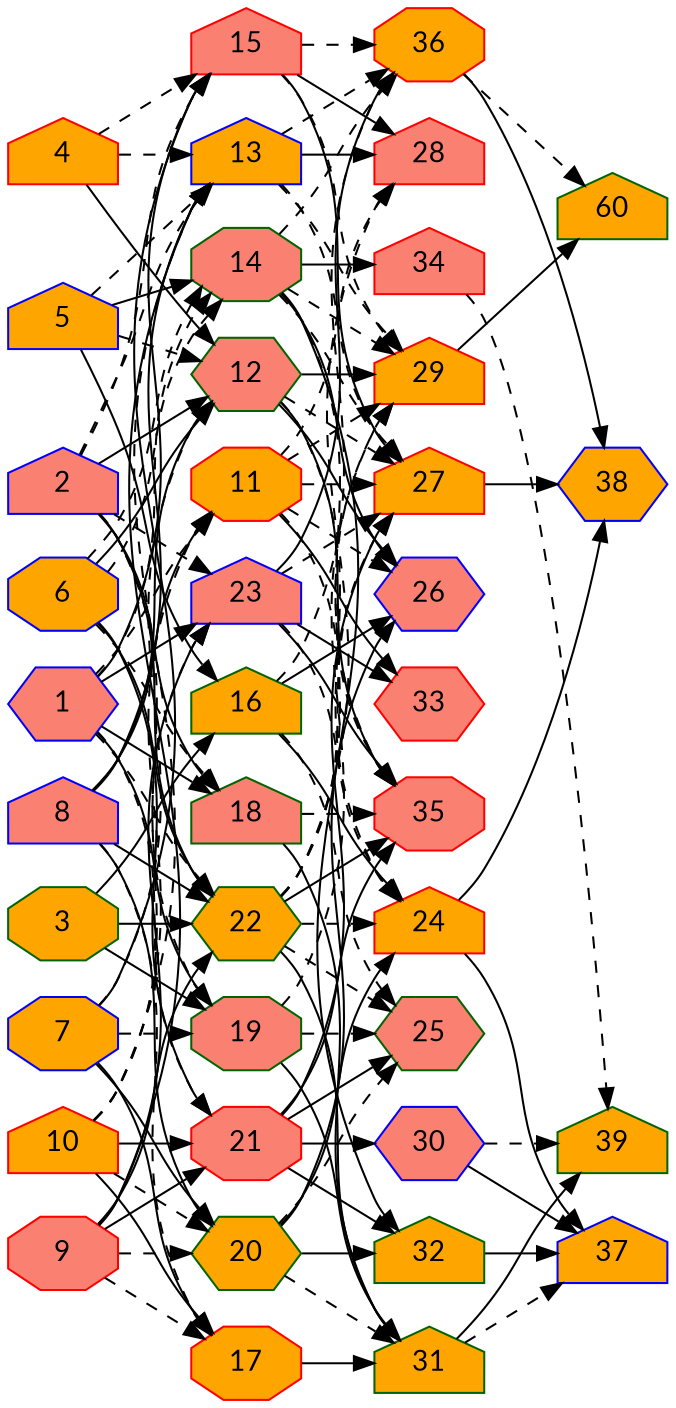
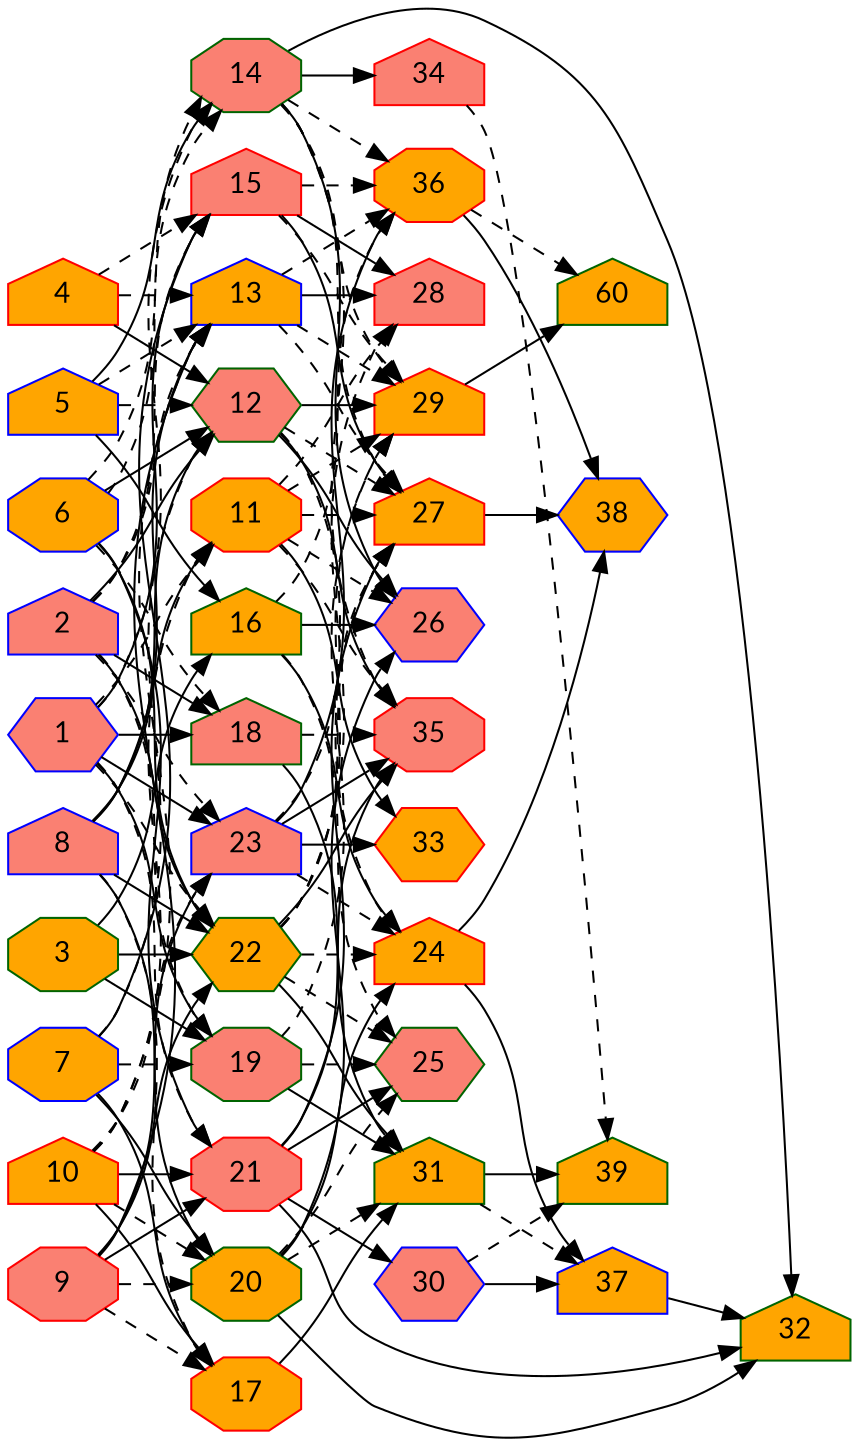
(429, 704) -> (429, 845)
(246, 1253) -> (246, 1284)
(506, 1253) -> (696, 1305)
